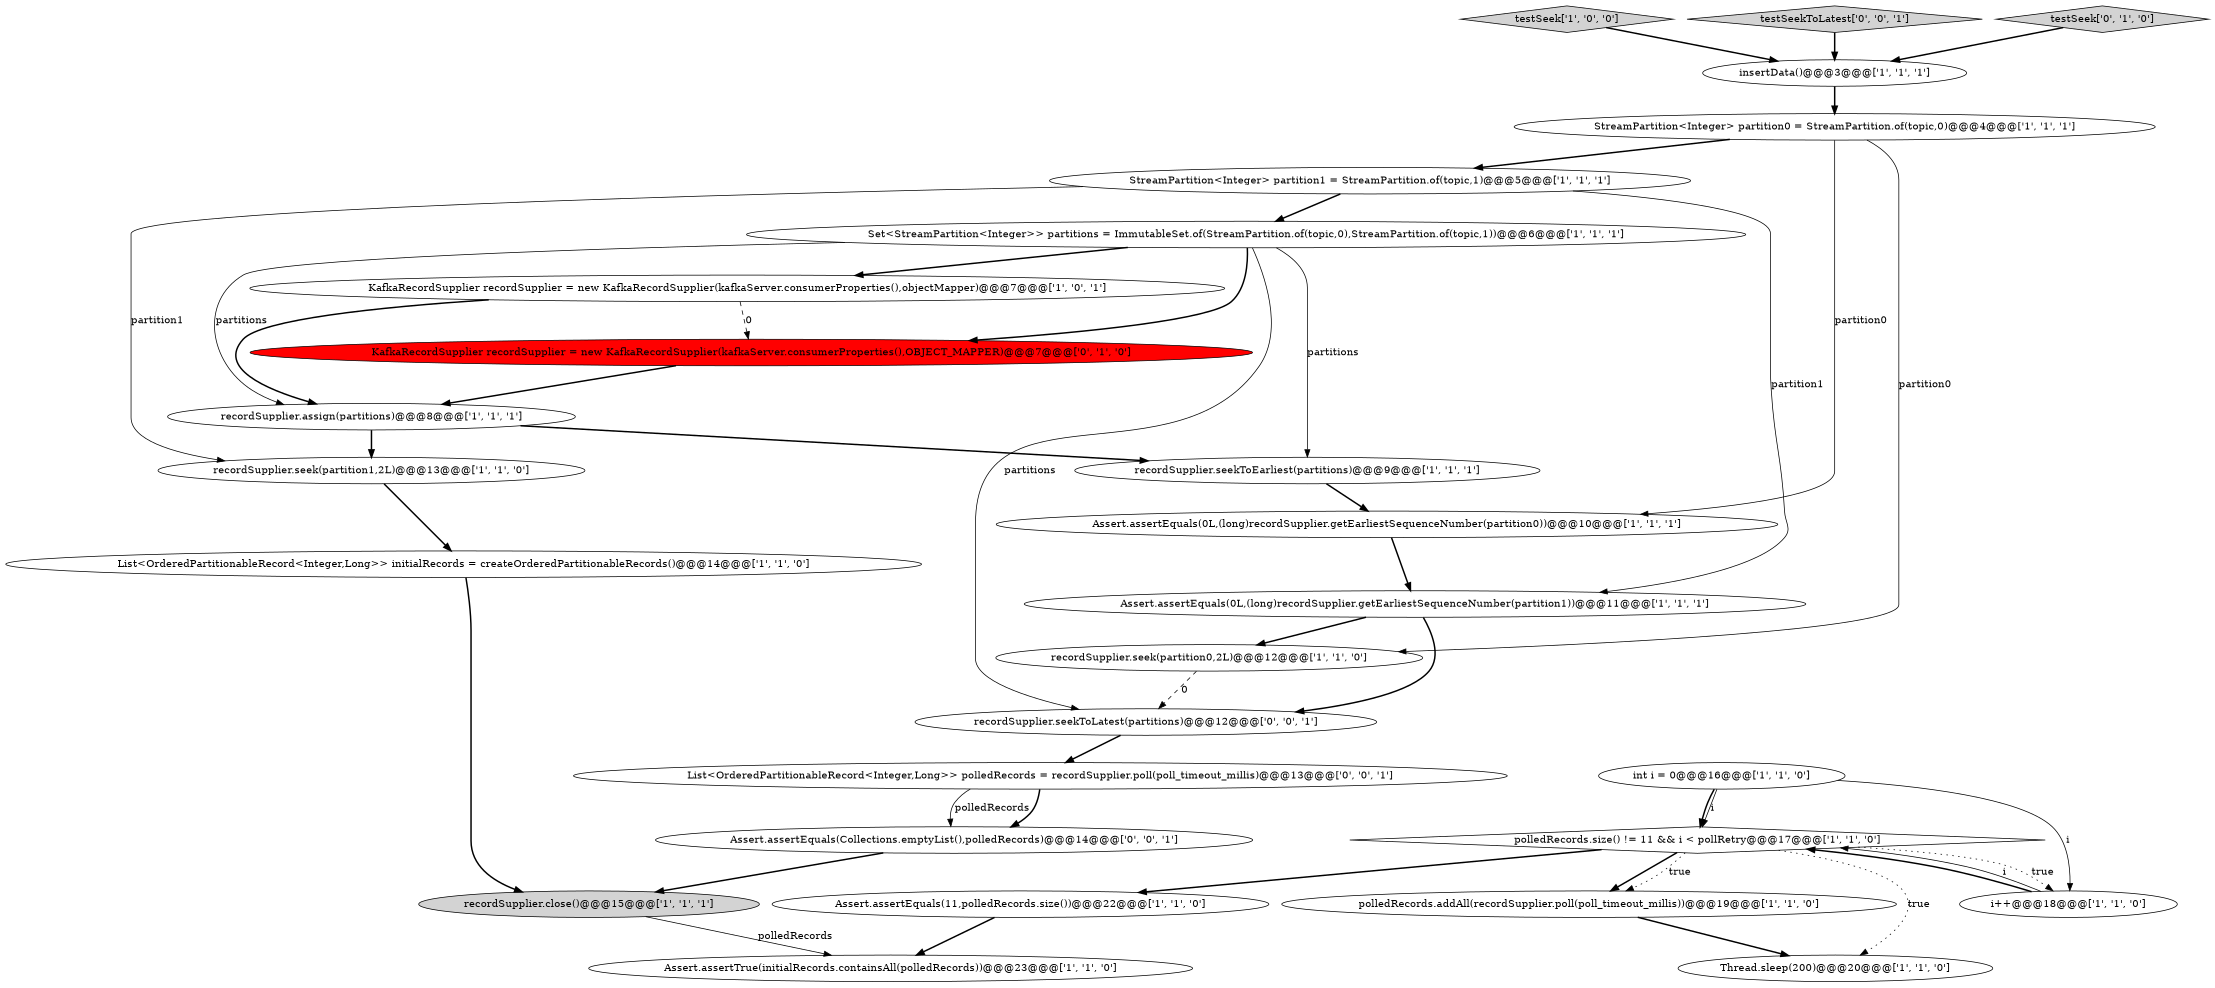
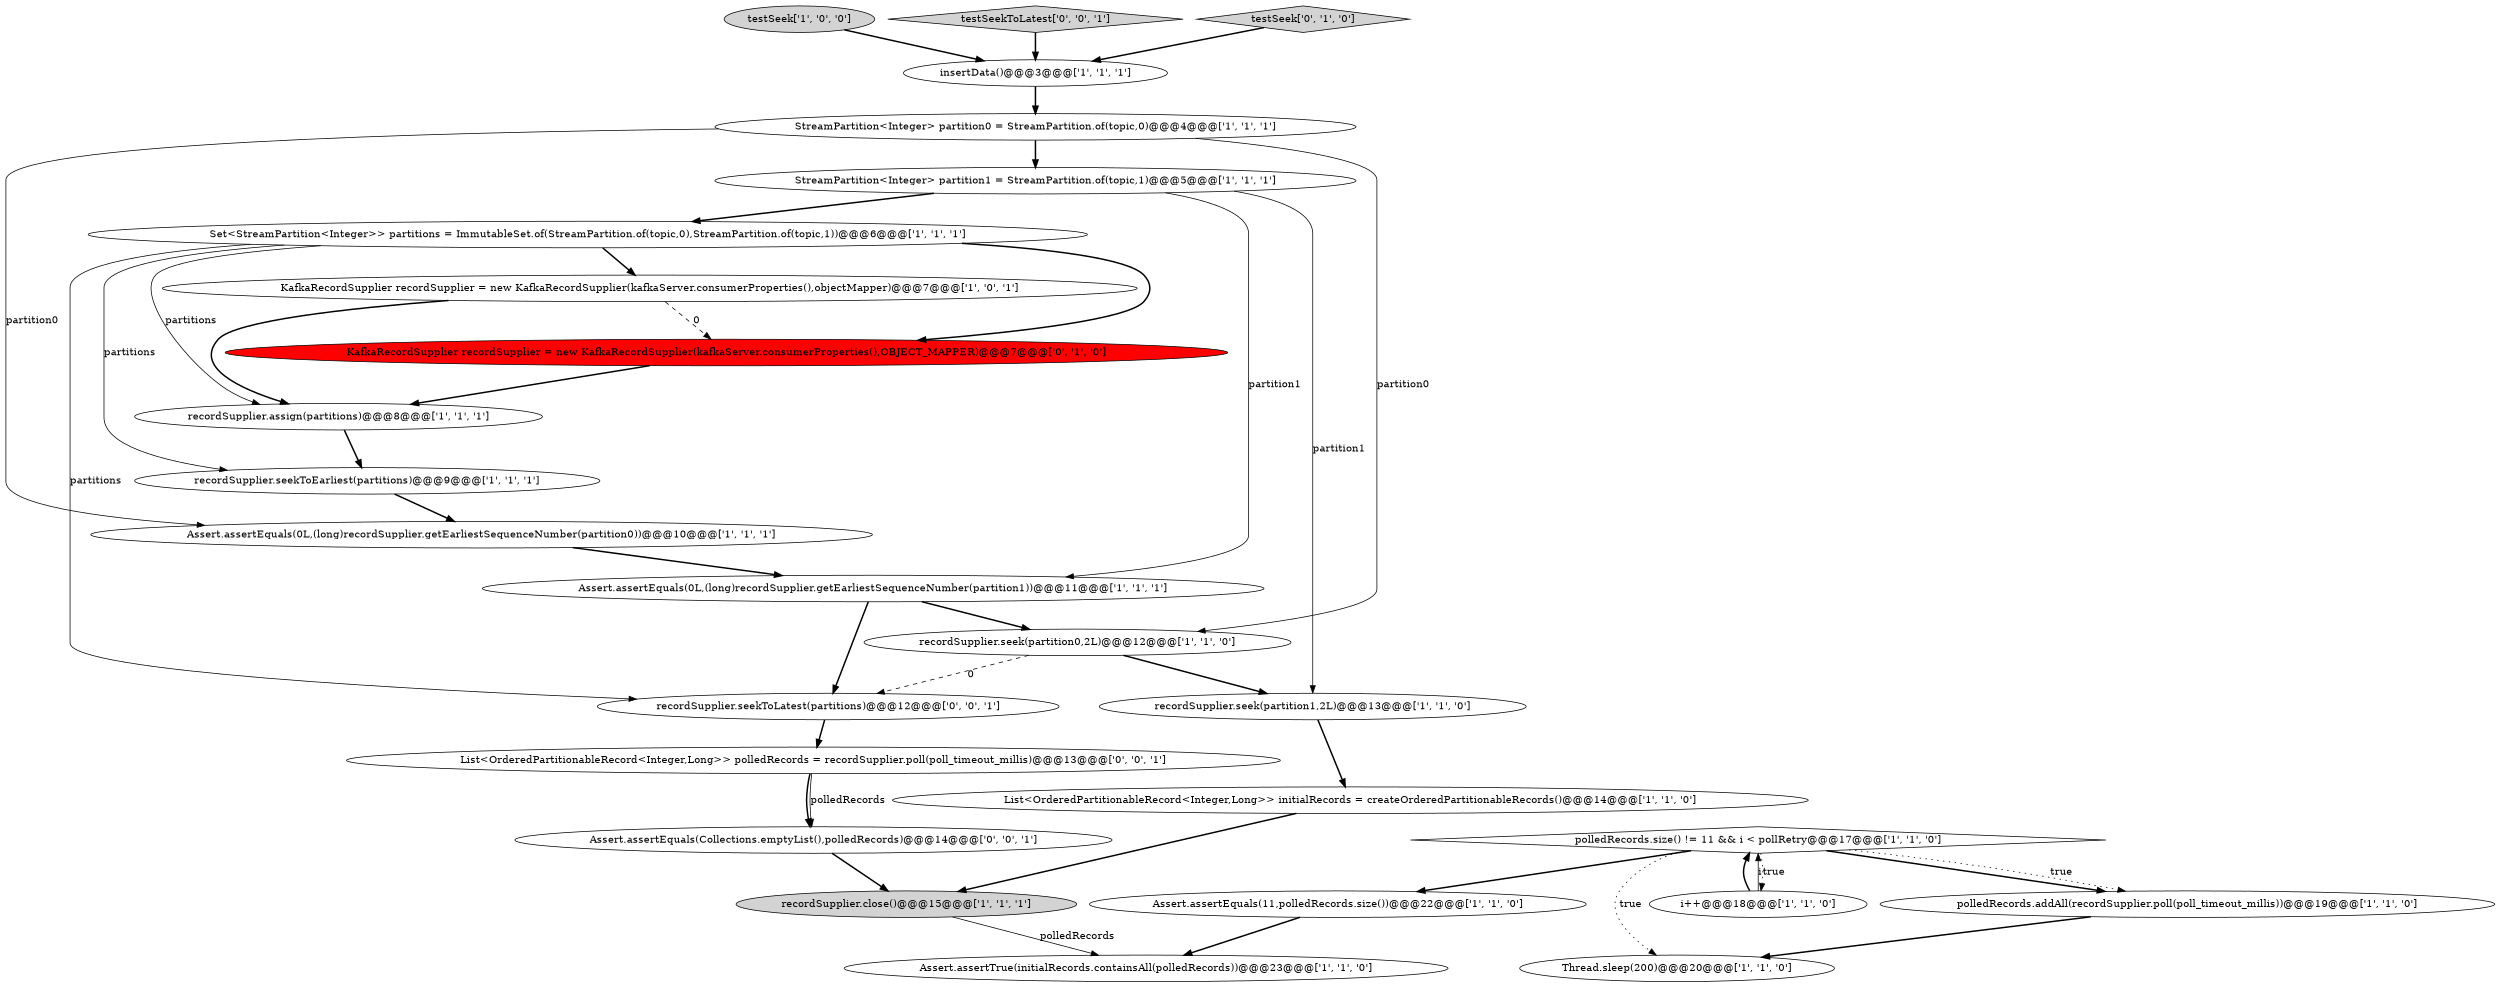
(1567, 19) -> (799, 19)
(371, 440) -> (1191, 673)
(1722, 776) -> none
